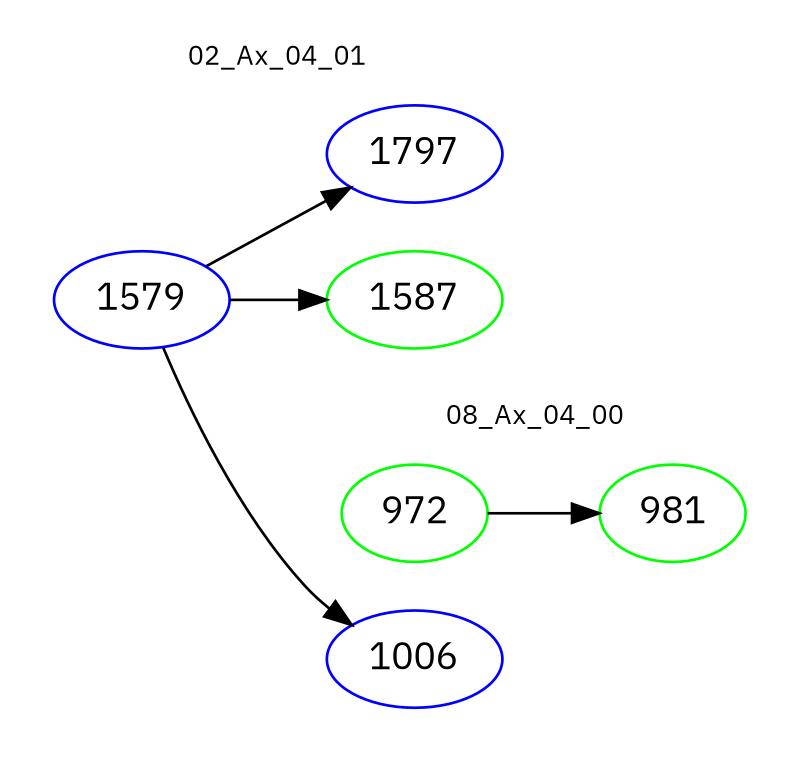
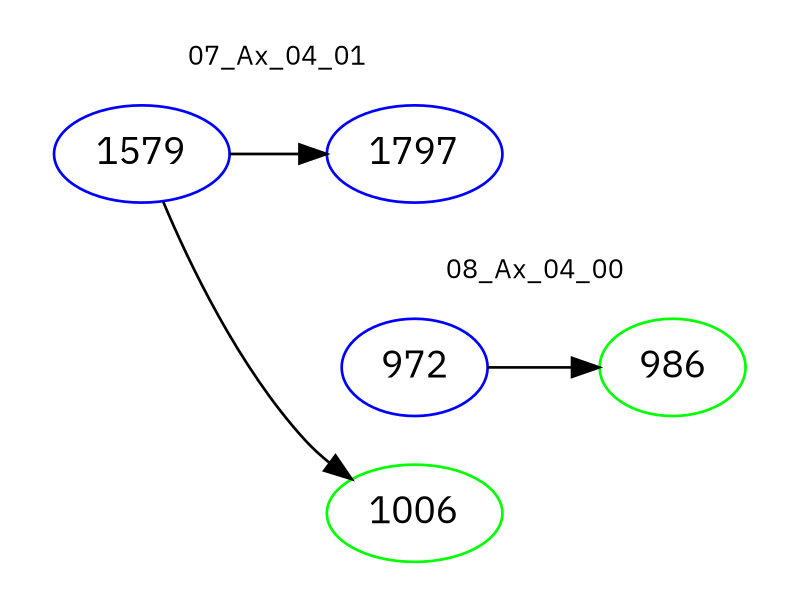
(278, 58) -> (278, 58)
(415, 300) -> none
(415, 513) -> (415, 367)
(673, 513) -> (673, 367)
(415, 659) -> (415, 513)
